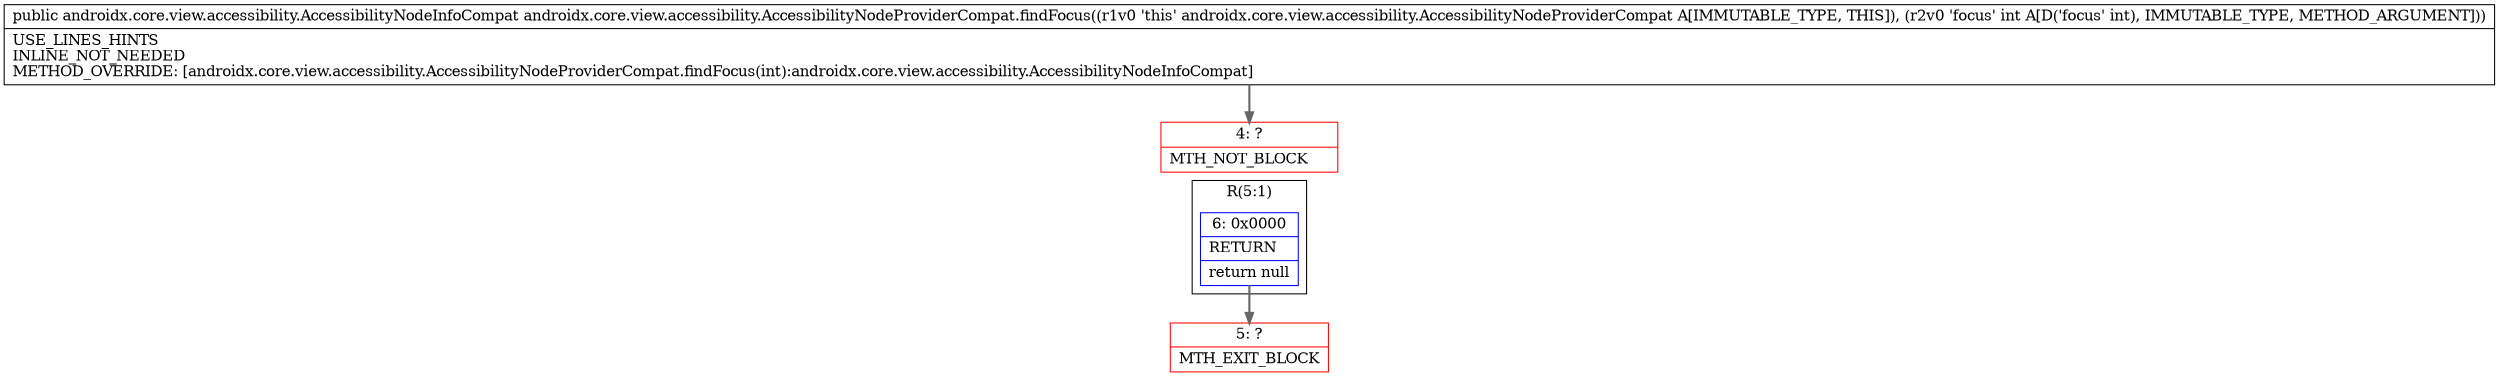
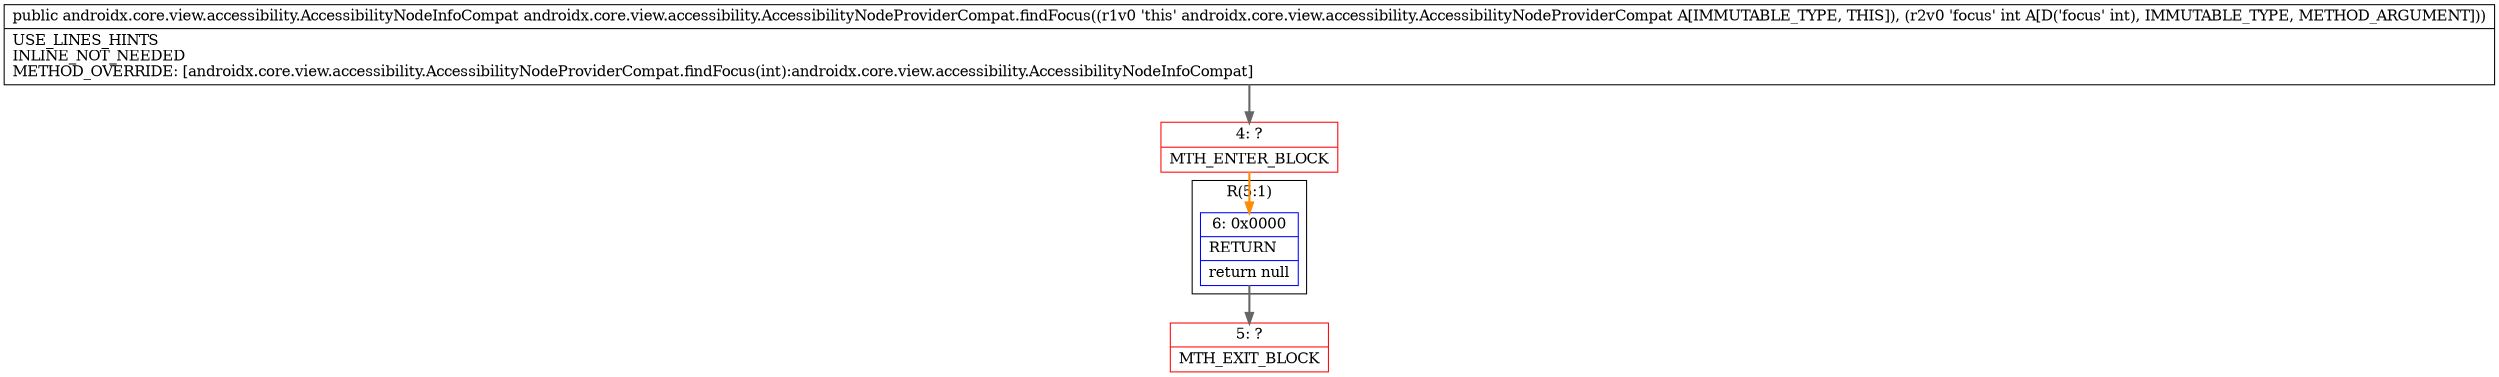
(1238, 159) -> (1249, 159)
none -> (1249, 187)
